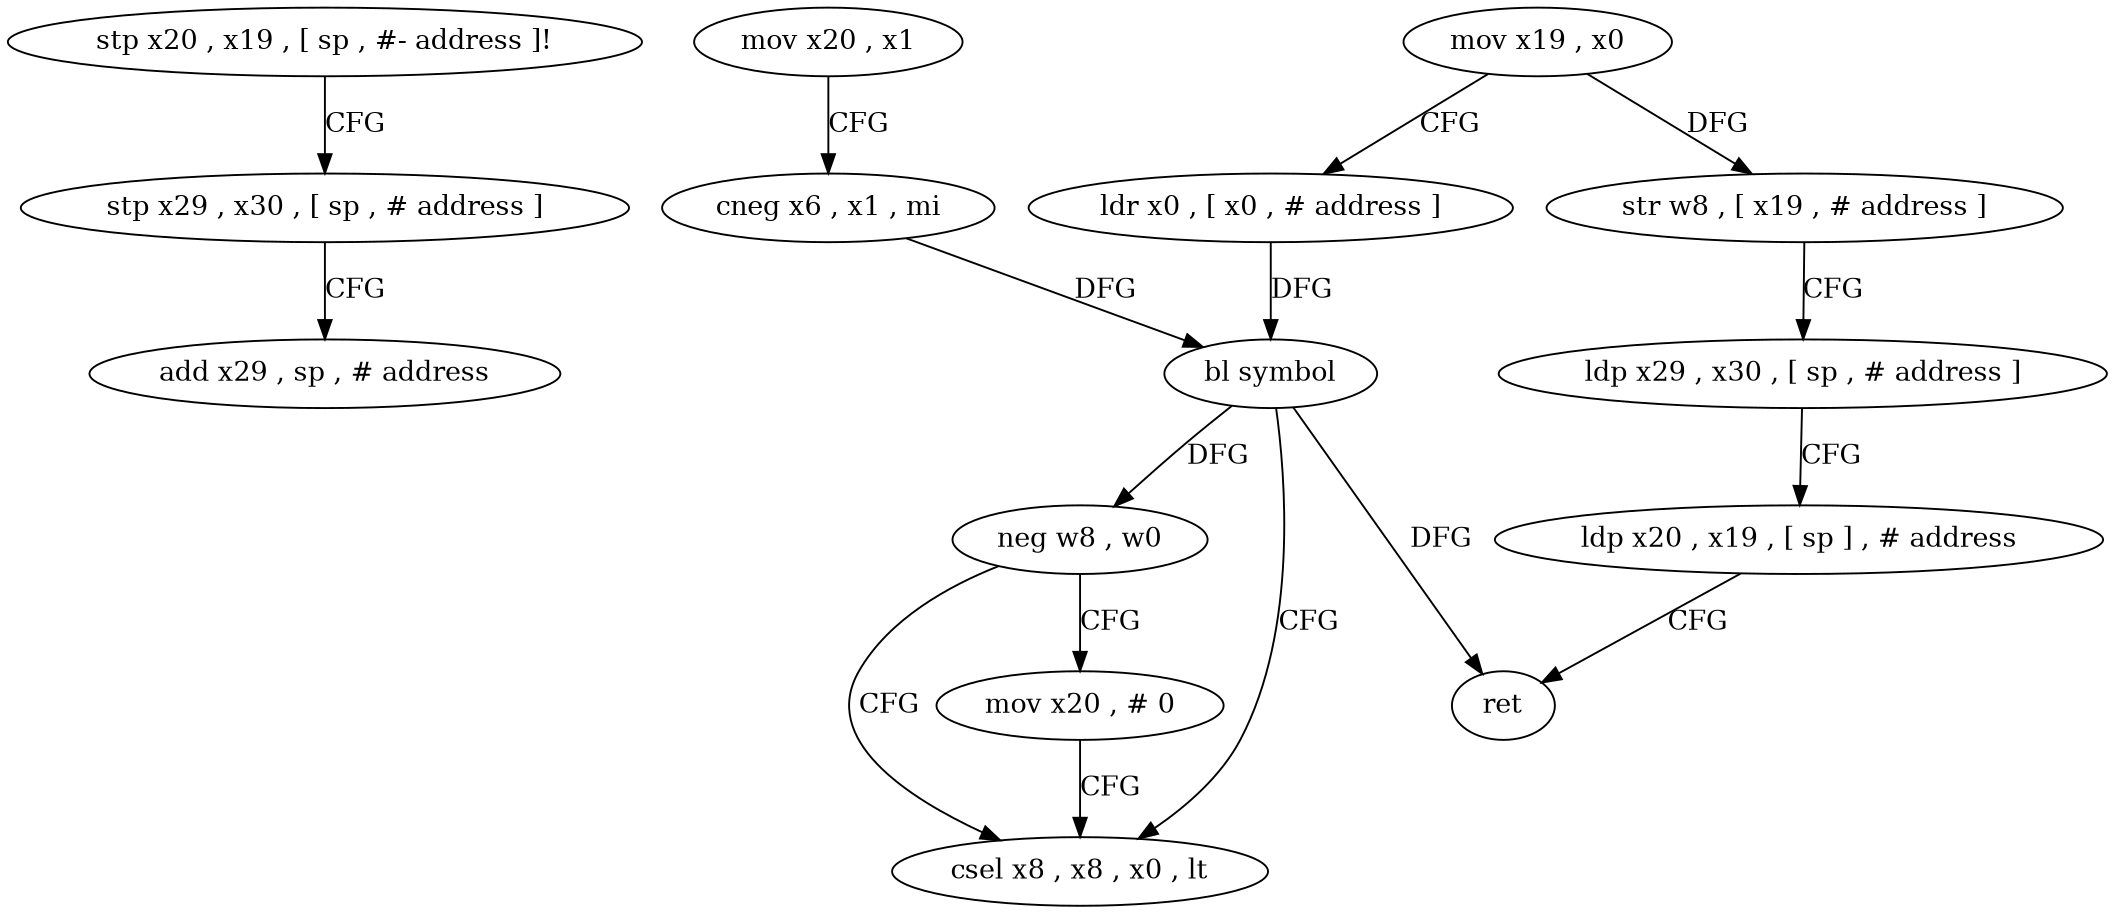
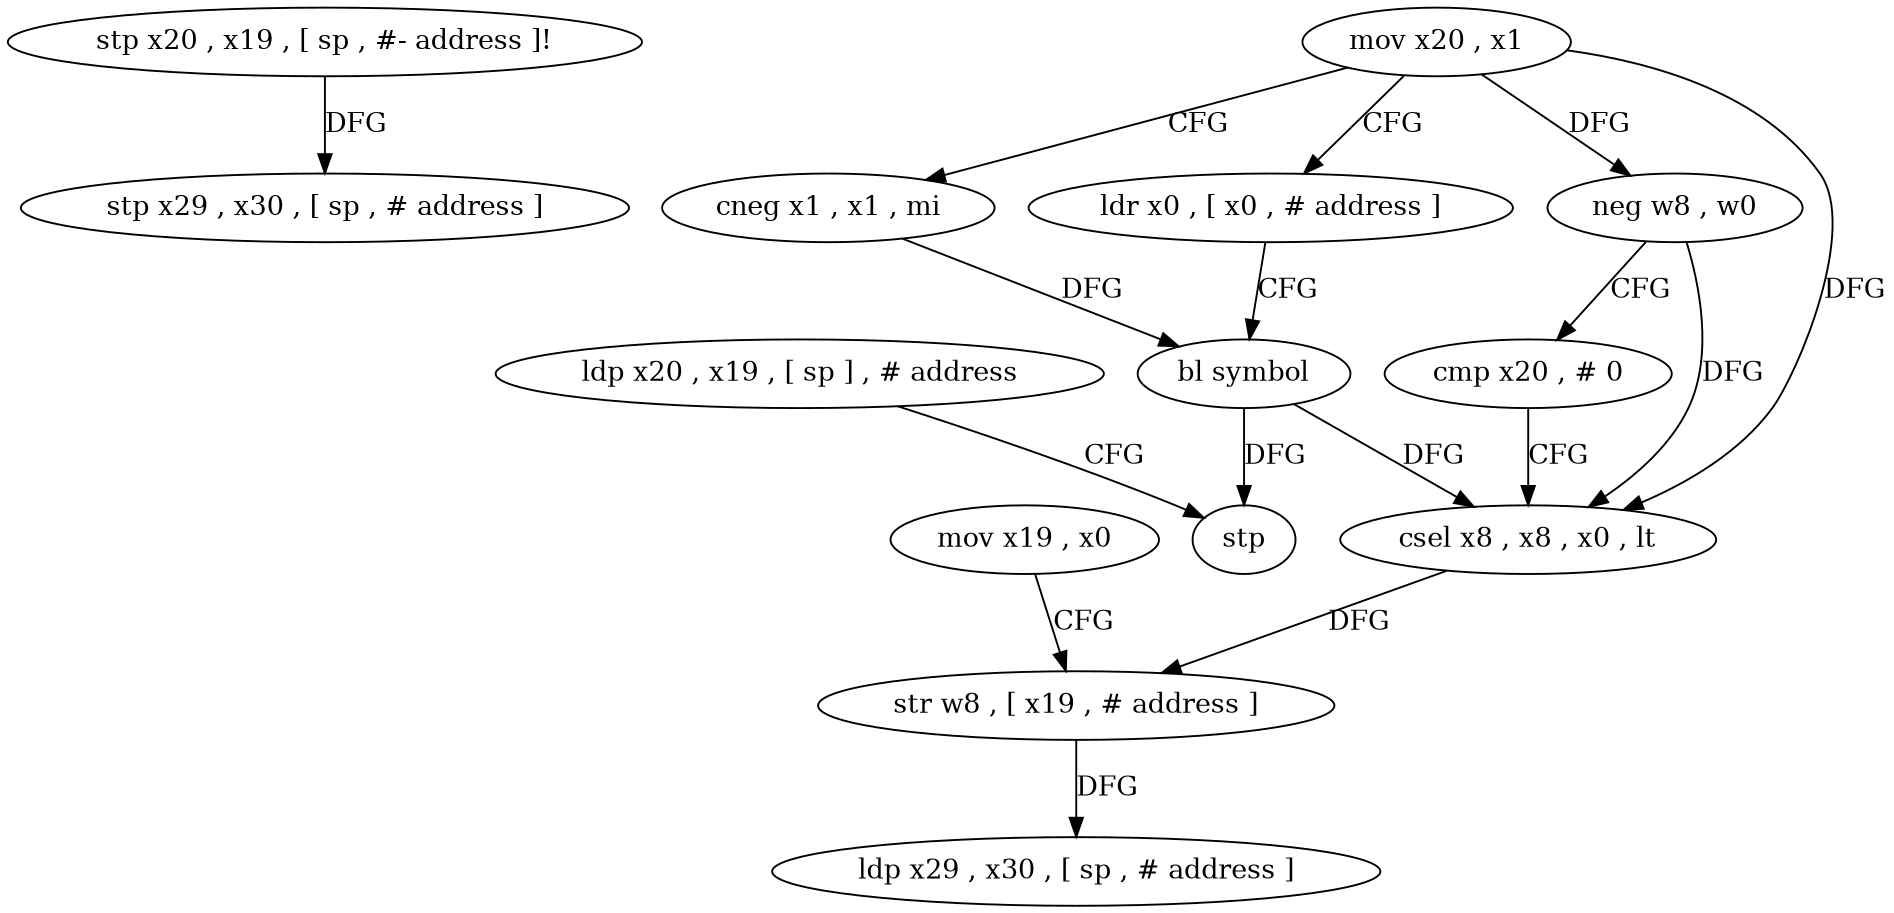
(1414, 119) -> (1361, 118)
(355, 125) -> (356, 125)
(1718, 125) -> (1084, 623)
(828, 208) -> (828, 208)
none -> (1832, 233)
(1302, 291) -> (1288, 291)
(1833, 291) -> (1108, 789)
(325, 374) -> none
(1801, 447) -> none
(1180, 449) -> (1548, 119)
none -> (1313, 619)
(1309, 623) -> (1434, 457)
(889, 706) -> (1733, 374)
(1080, 706) -> (1528, 374)
(1503, 706) -> (1244, 540)
